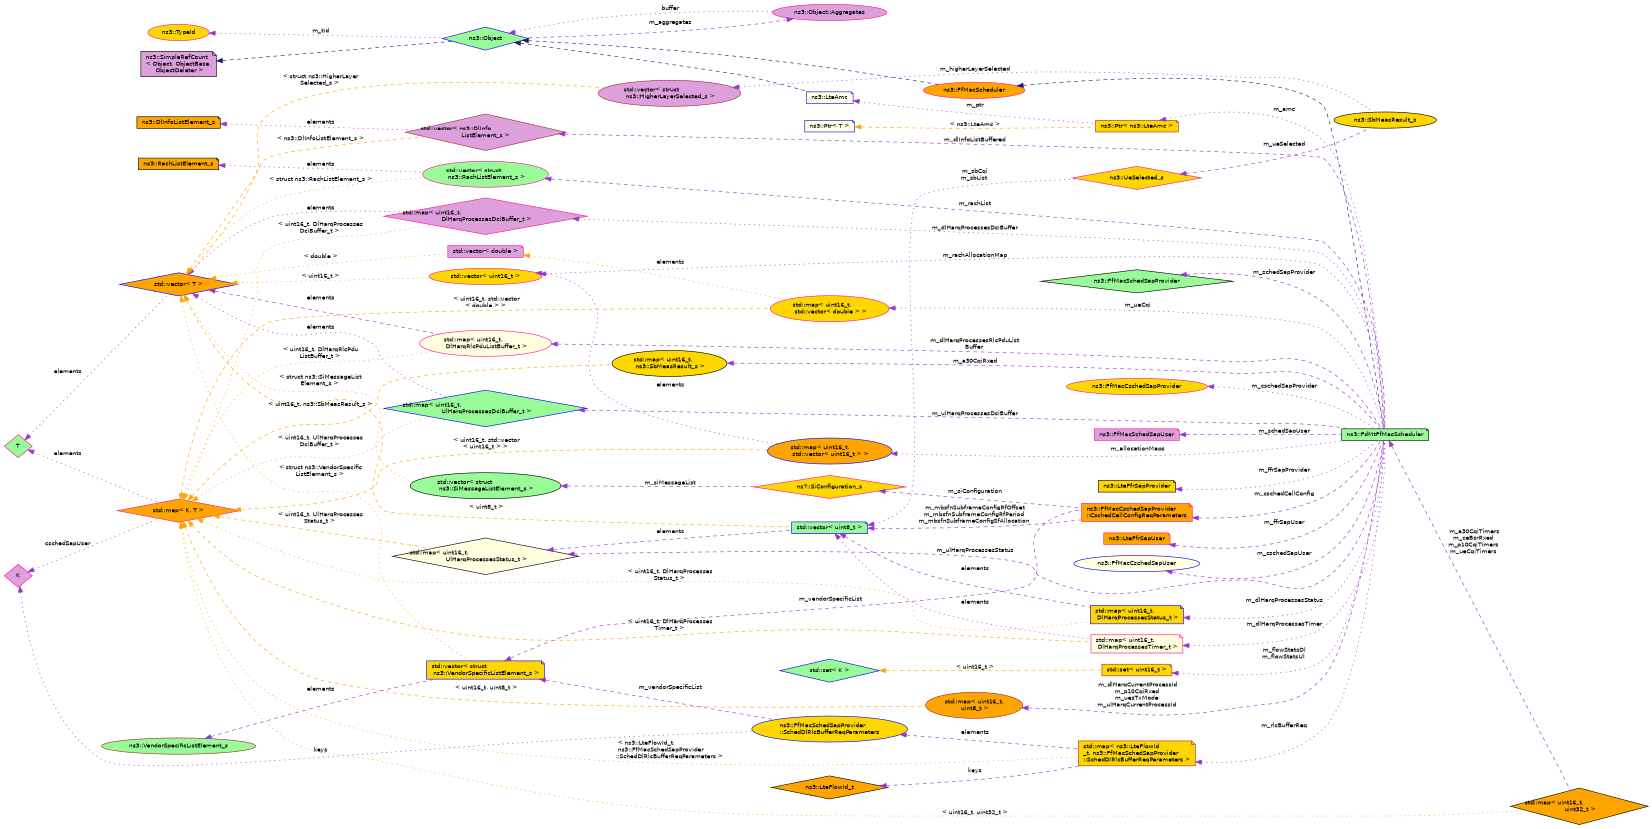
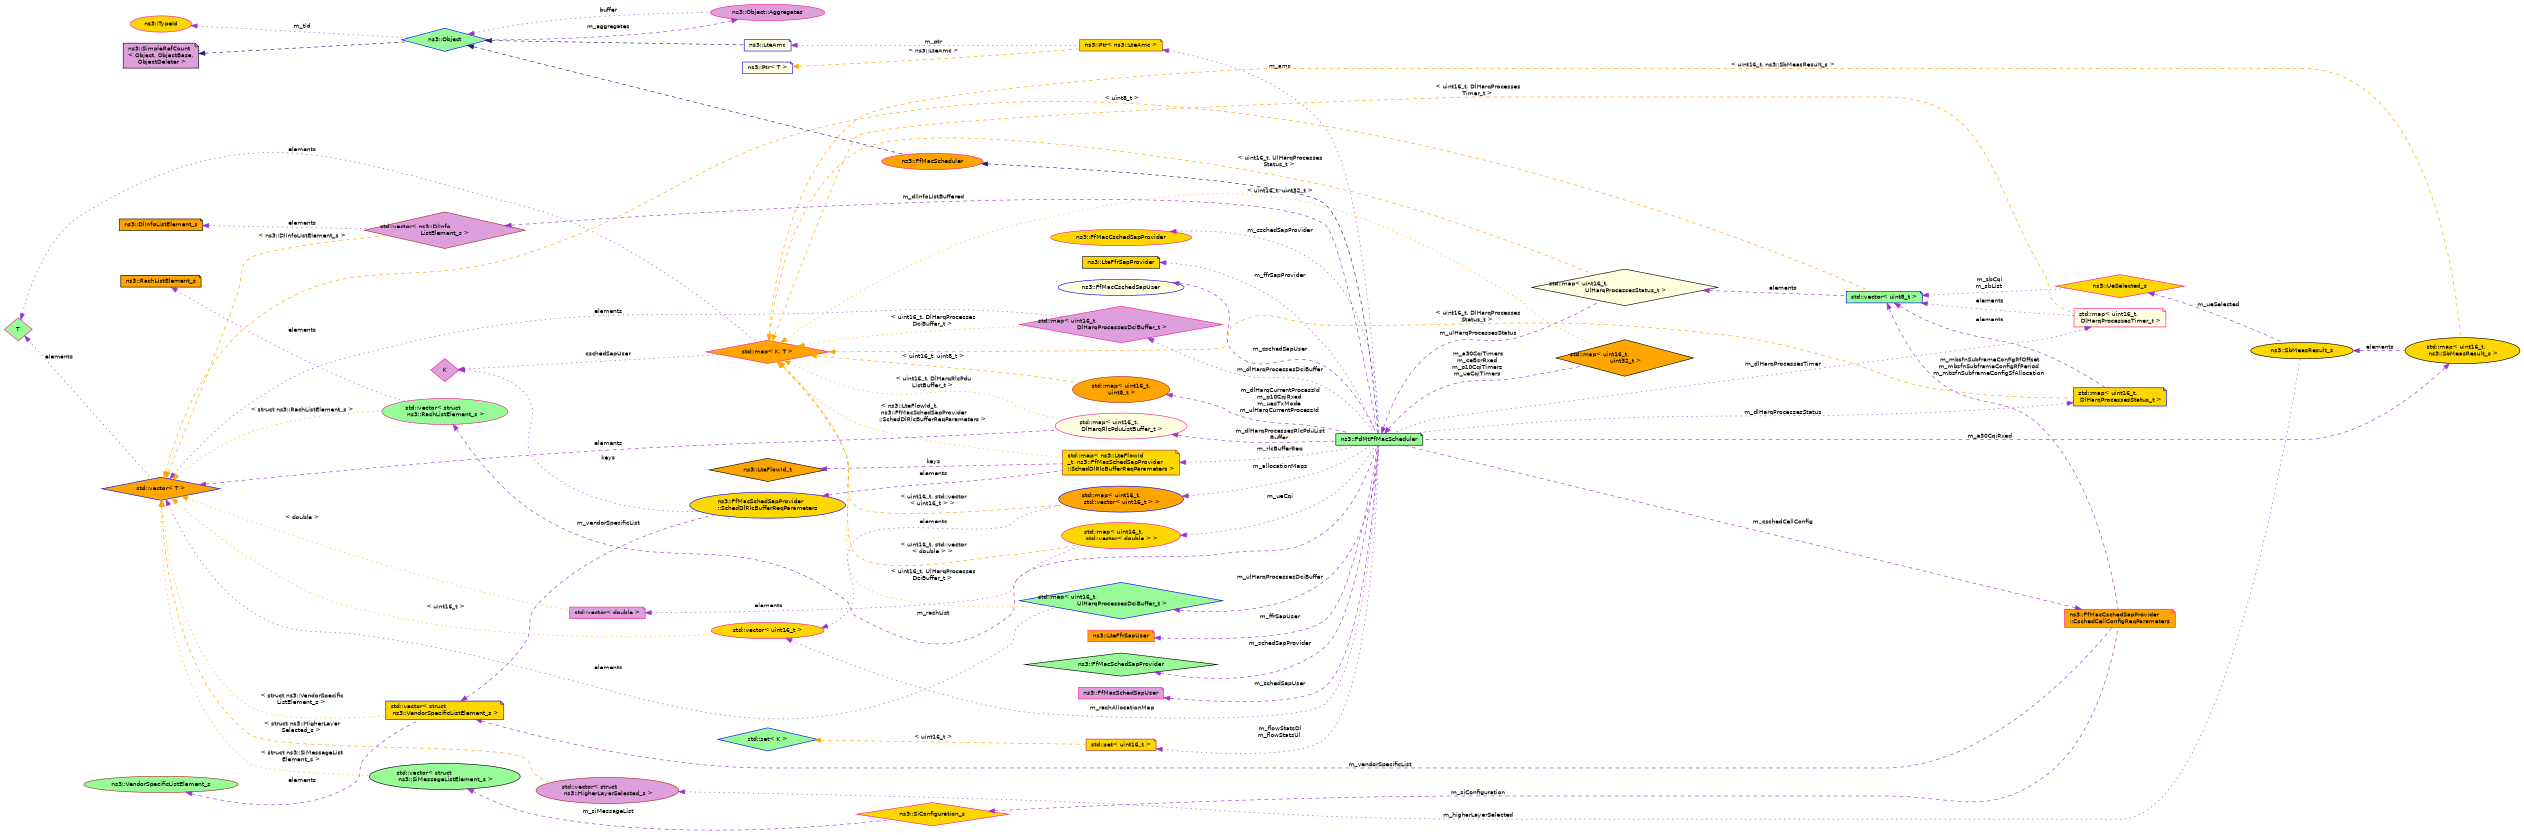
(659, 275) -> (876, 607)
none -> (2382, 351)
(830, 487) -> (933, 814)
(1032, 567) -> (1473, 340)
(650, 582) -> (1449, 324)
